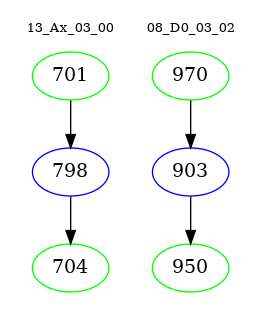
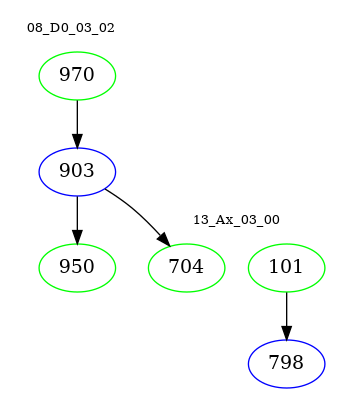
(71, 76) -> (287, 268)
(71, 213) -> (146, 221)
